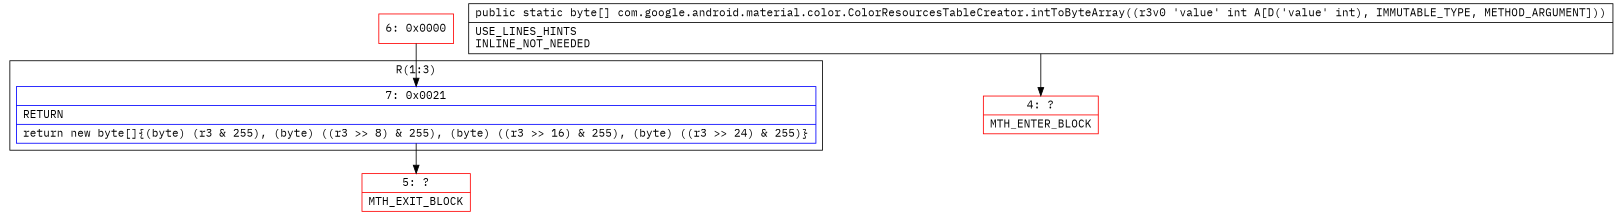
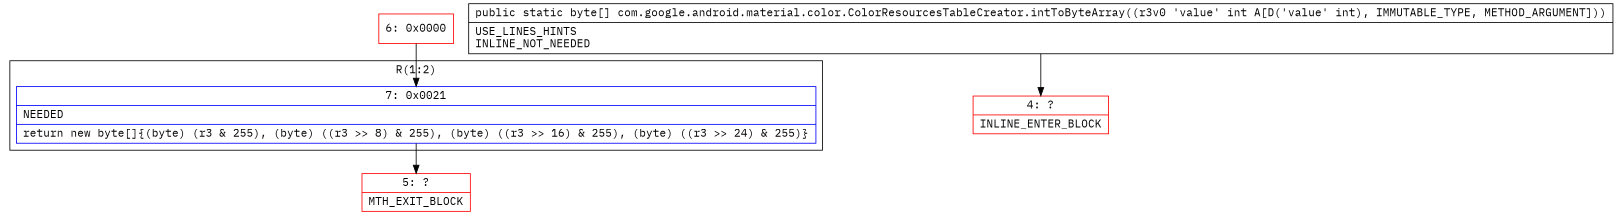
(416, 70) -> (416, 70)
(44, 115) -> (44, 115)
(1041, 124) -> (1041, 124)
